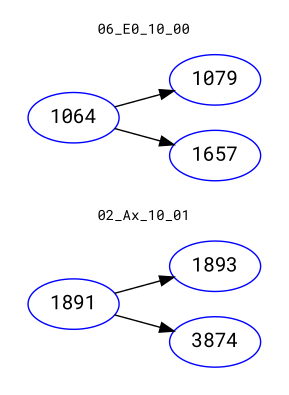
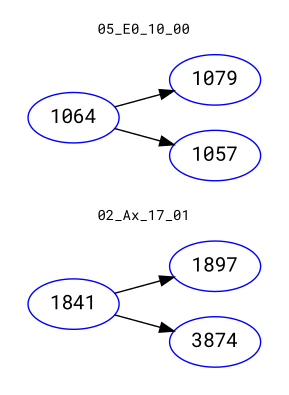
(144, 30) -> (144, 30)
(215, 156) -> (215, 156)
(144, 217) -> (144, 217)
(215, 266) -> (215, 266)
(74, 304) -> (74, 304)
